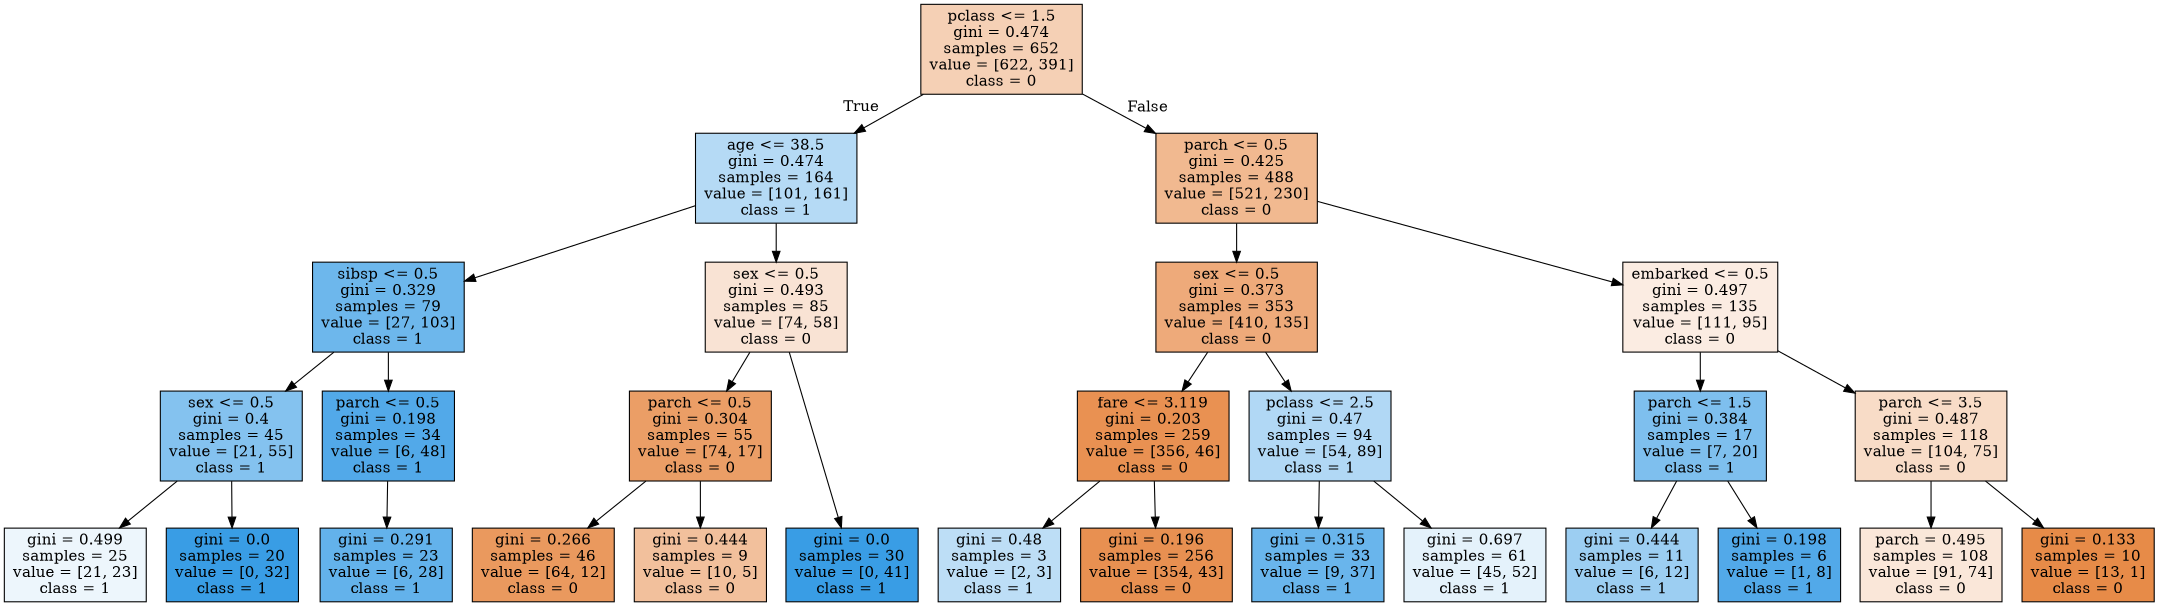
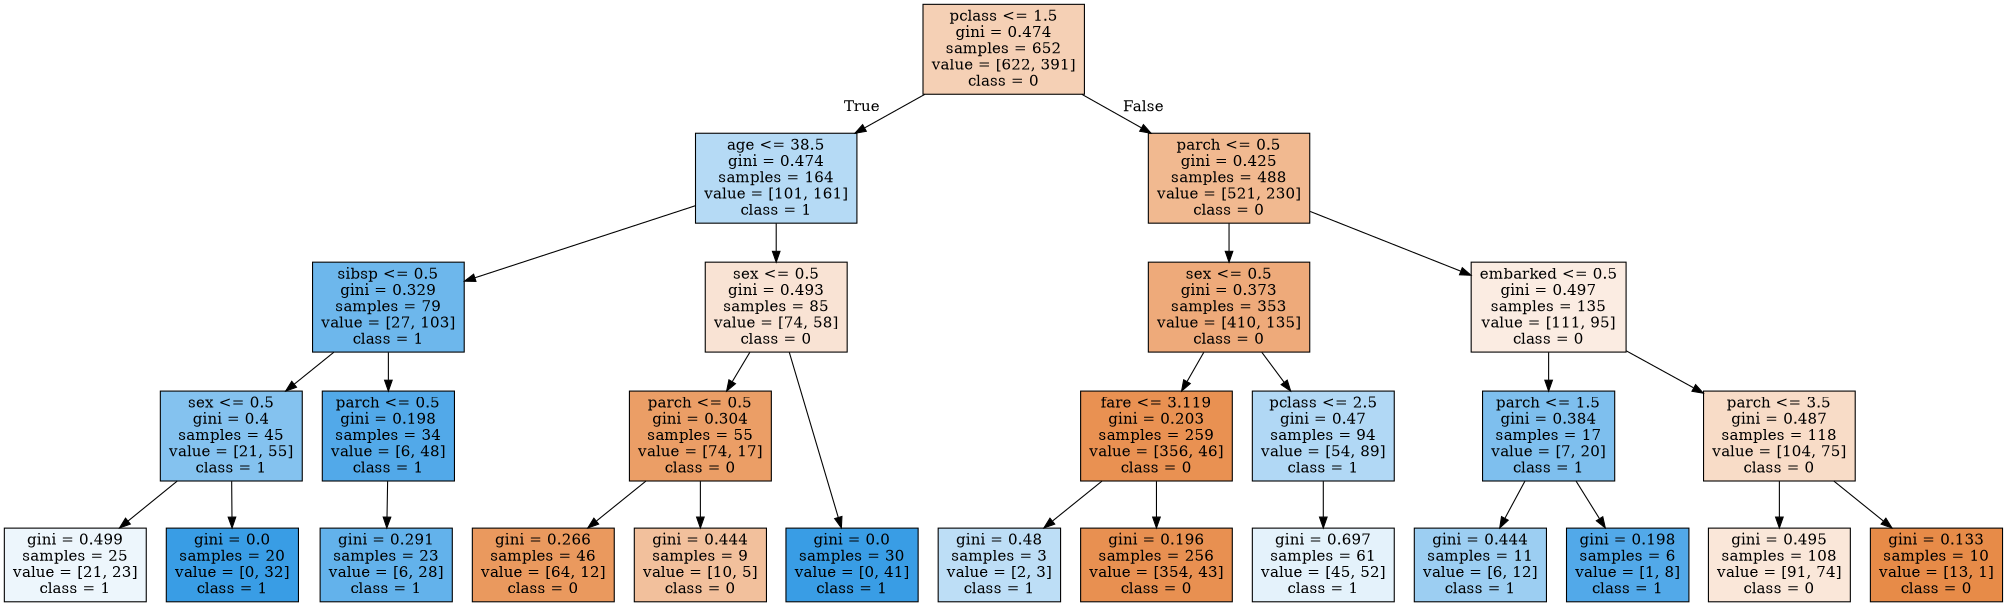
(1318, 565) -> none
(1931, 565) -> (1779, 565)
